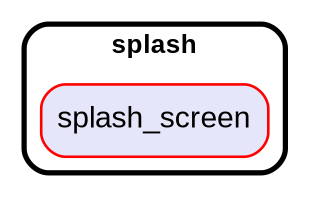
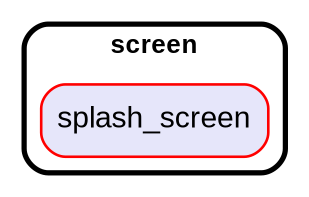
(155, 46) -> (155, 46)
